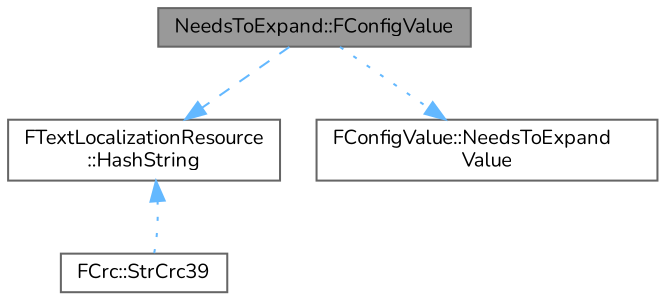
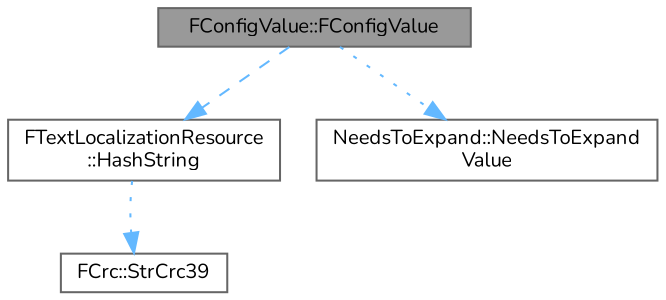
(315, 27) -> (315, 27)
(487, 150) -> (487, 150)
(157, 227) -> (130, 207)
